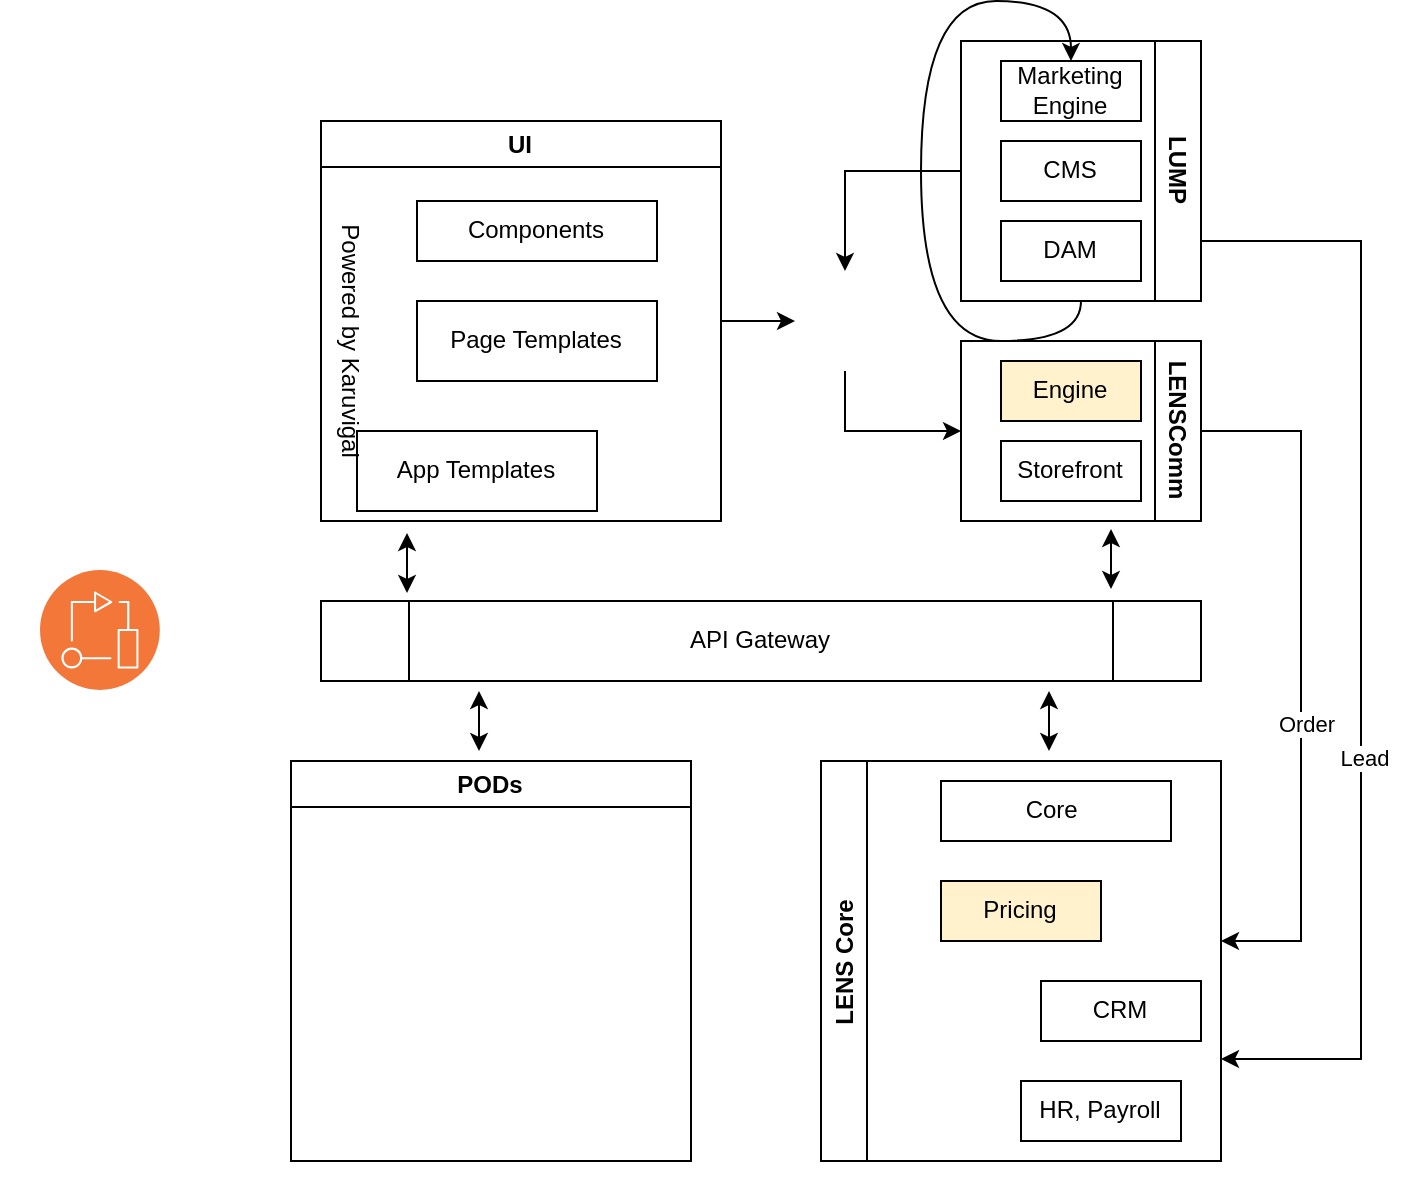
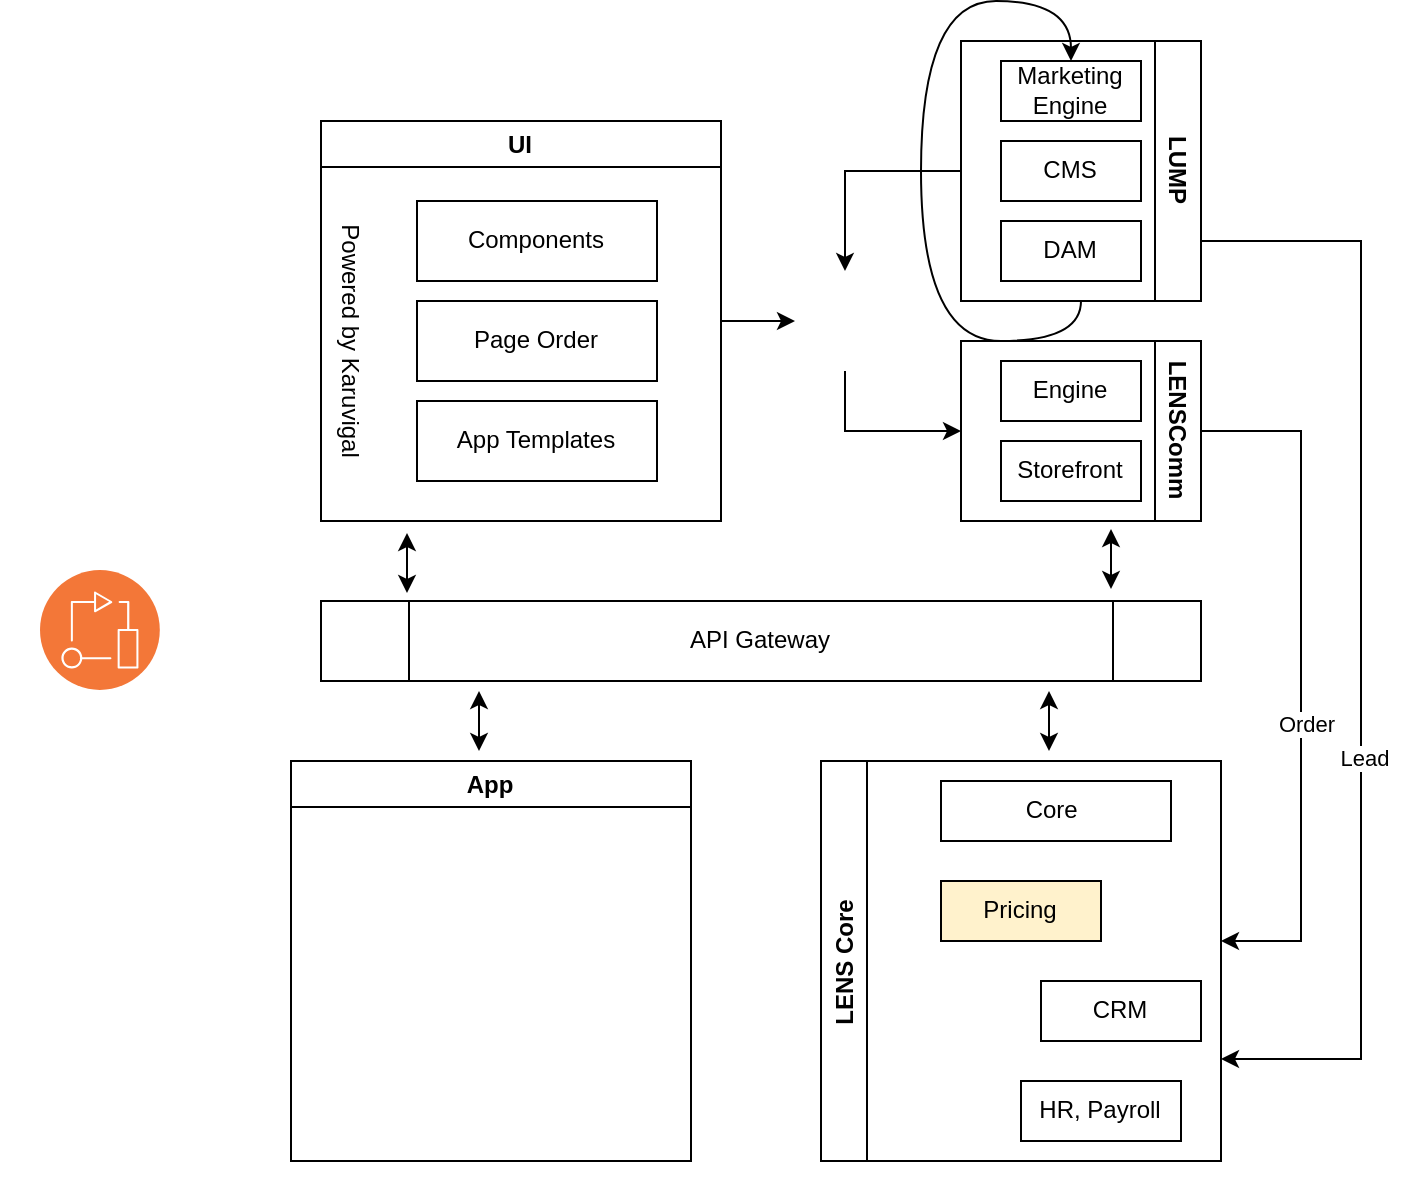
(537, 231) -> (537, 241)
(537, 341) -> (537, 341)
(1071, 391) -> (1071, 391)
(477, 471) -> (537, 441)
(490, 785) -> (490, 785)
